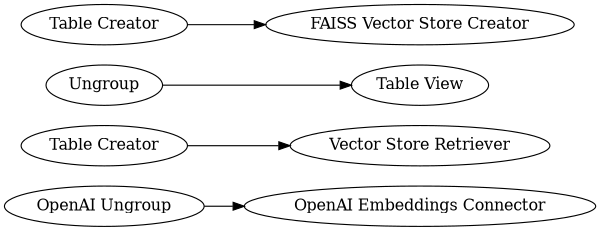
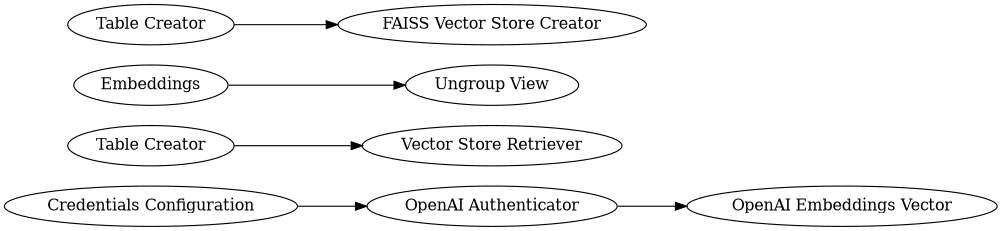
(104, 85) -> (151, 85)
(420, 85) -> (492, 85)
(104, 206) -> (492, 206)
none -> (151, 206)
(420, 206) -> (842, 206)
